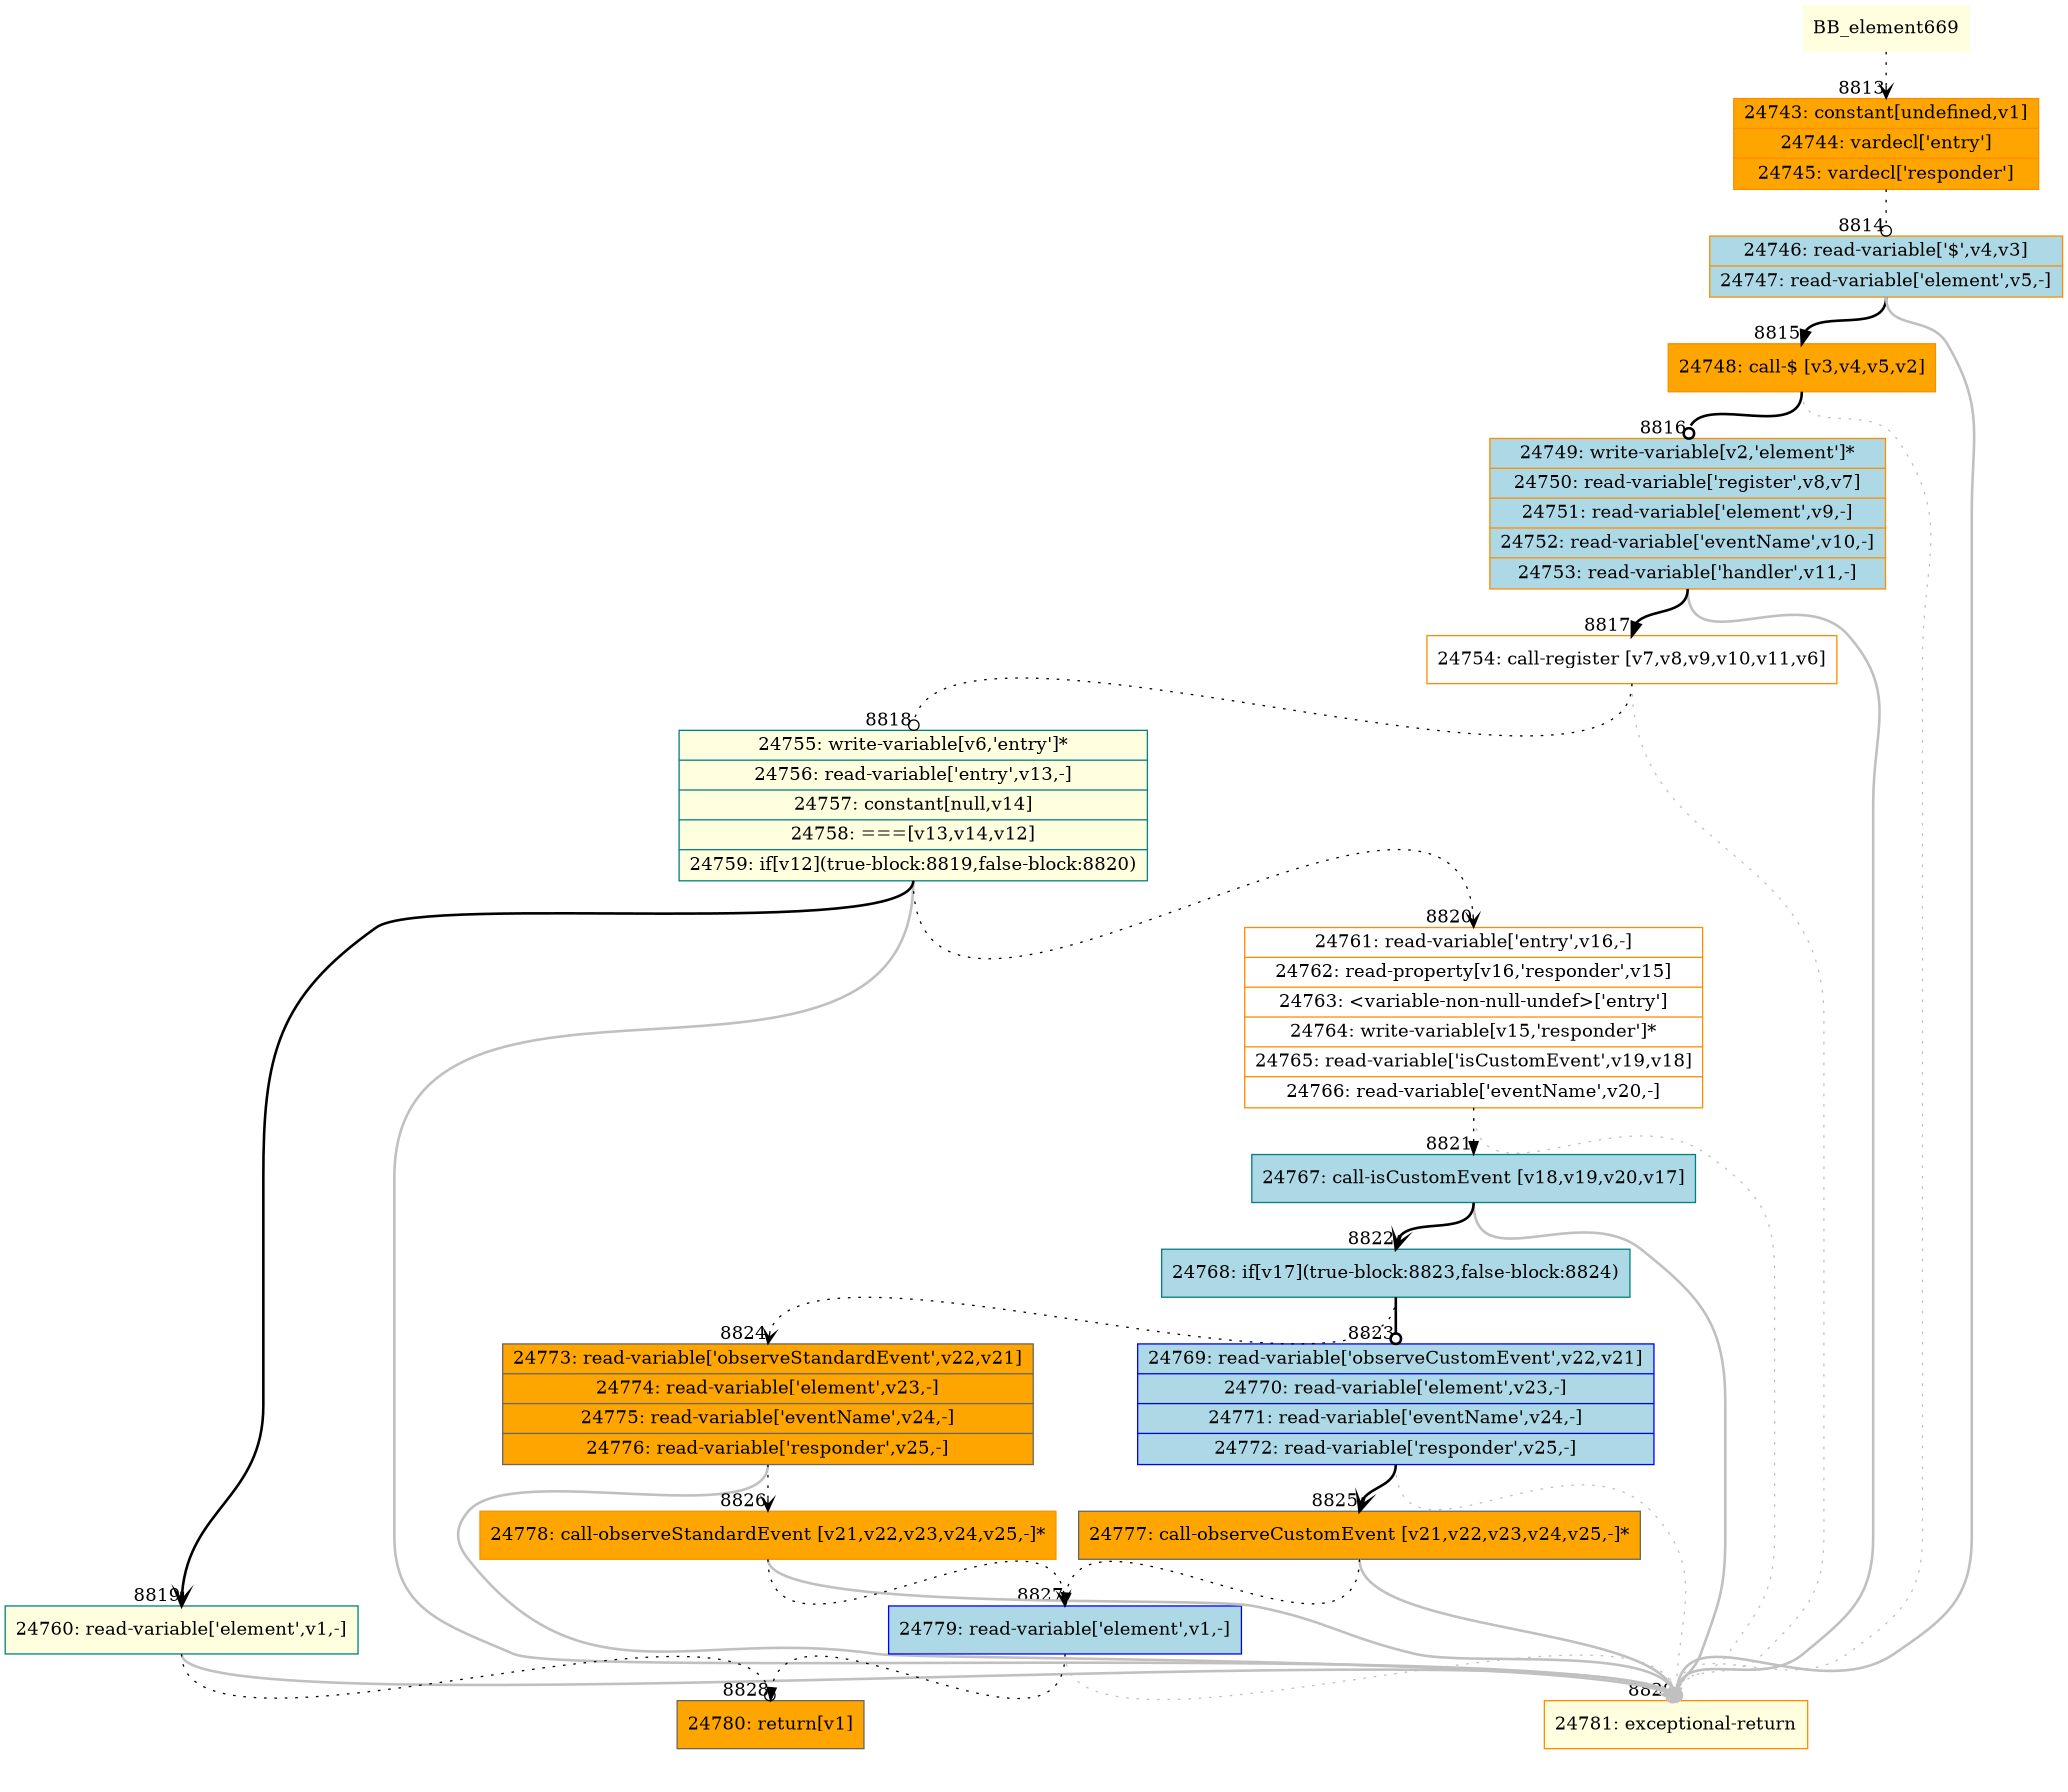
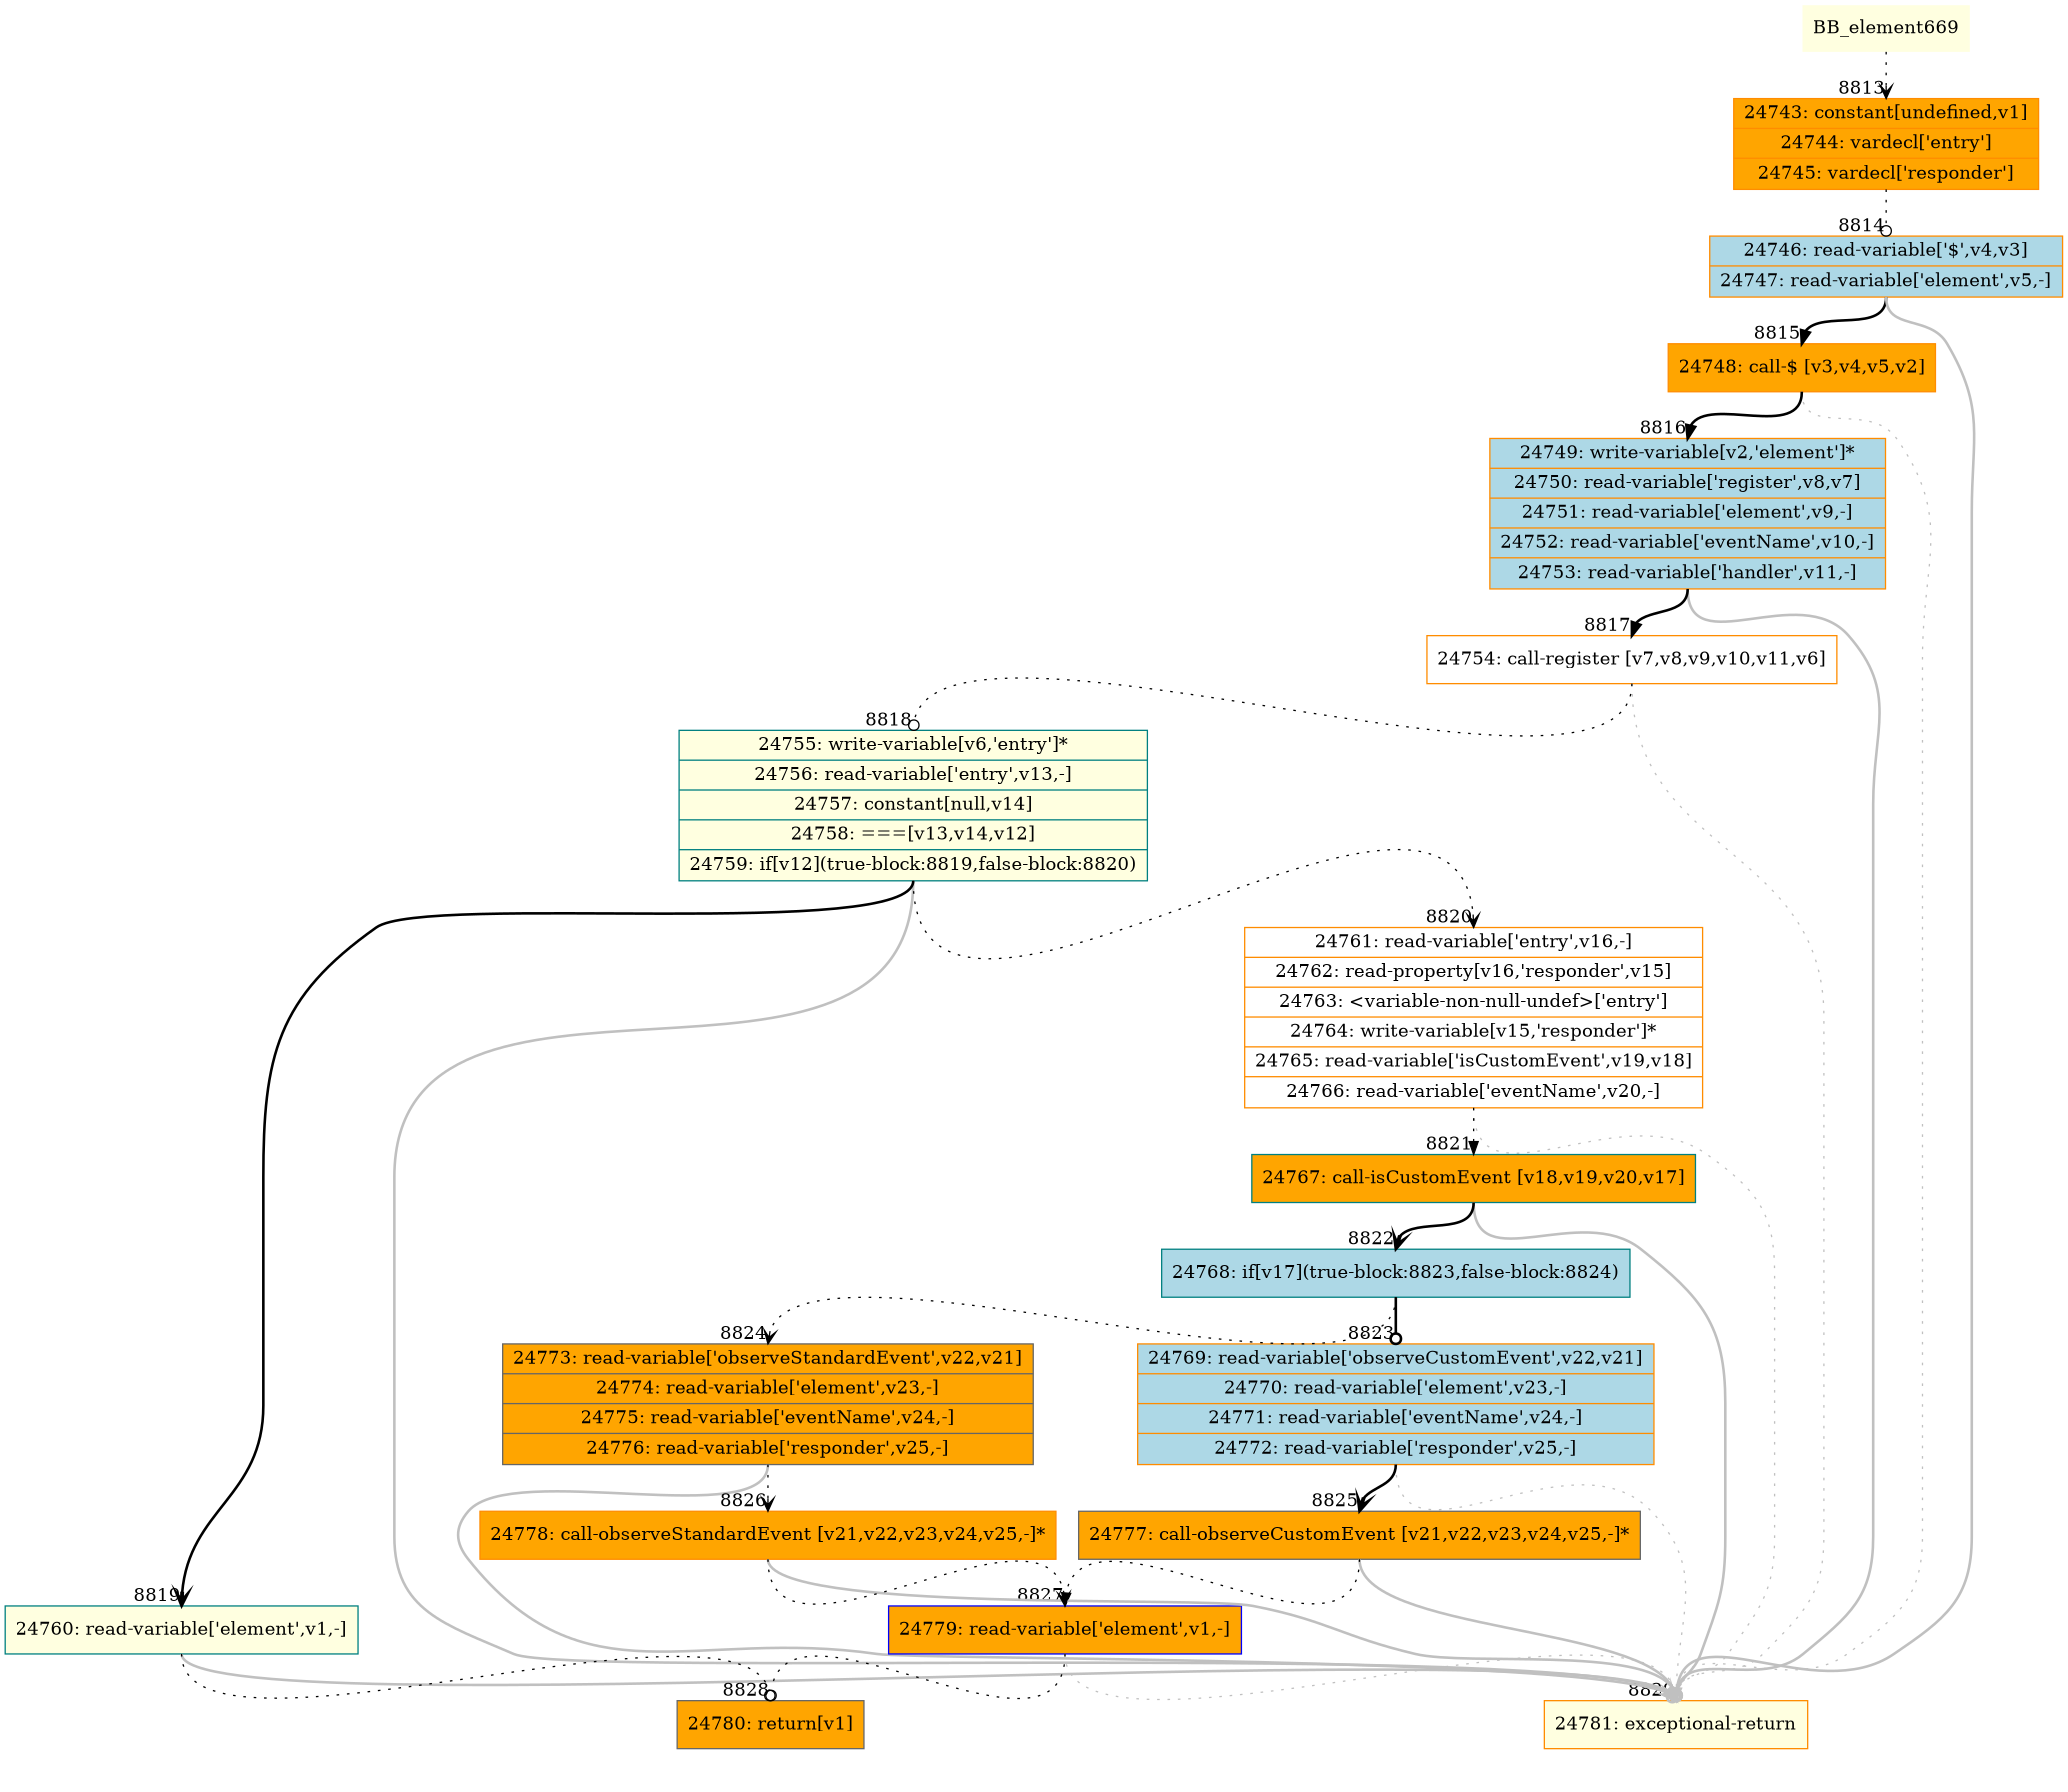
(1751, 416) -> (1751, 416)
(1474, 1179) -> (1474, 1179)
(1396, 1404) -> (1396, 1404)
(1065, 1630) -> (1065, 1630)
(949, 1686) -> (949, 1686)
